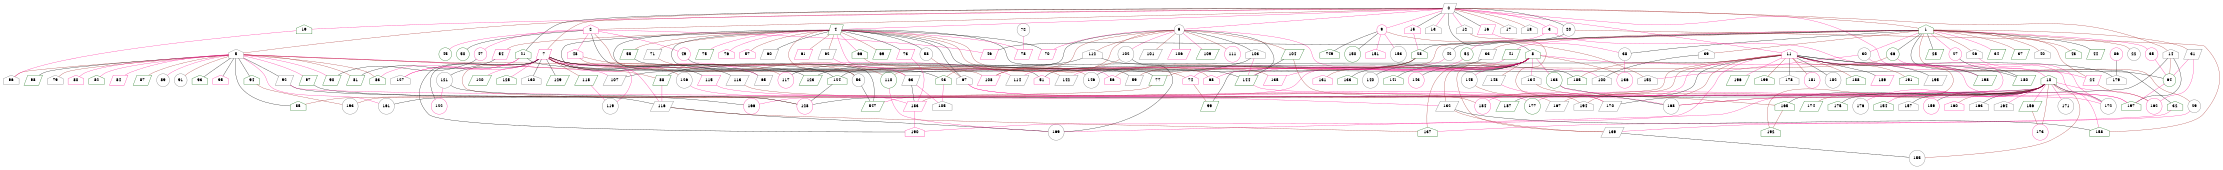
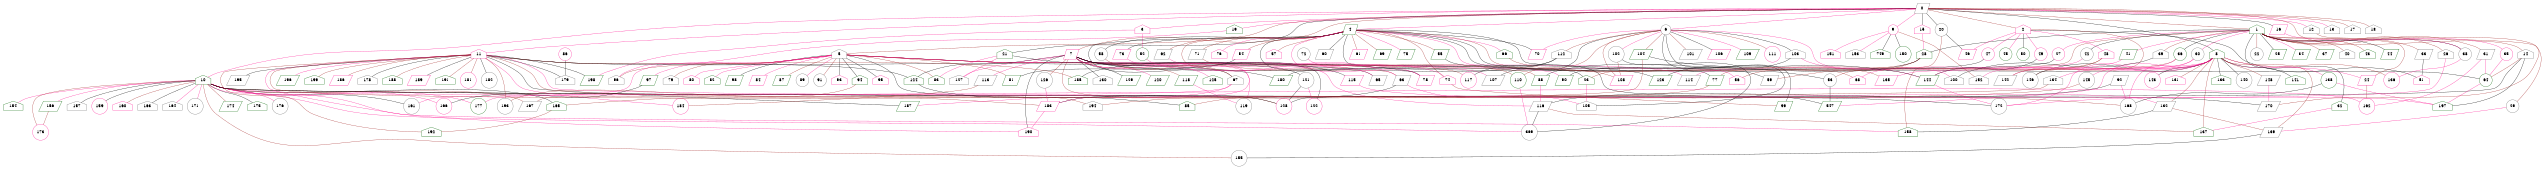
(1398, 54) -> (1855, 54)
(261, 67) -> (1134, 63)
(639, 68) -> (1020, 66)
(200, 80) -> (839, 80)
none -> (341, 80)
none -> (1785, 83)
(1056, 132) -> (1529, 132)
